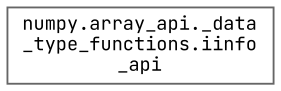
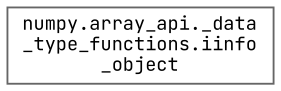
(141, 46) -> (141, 46)
